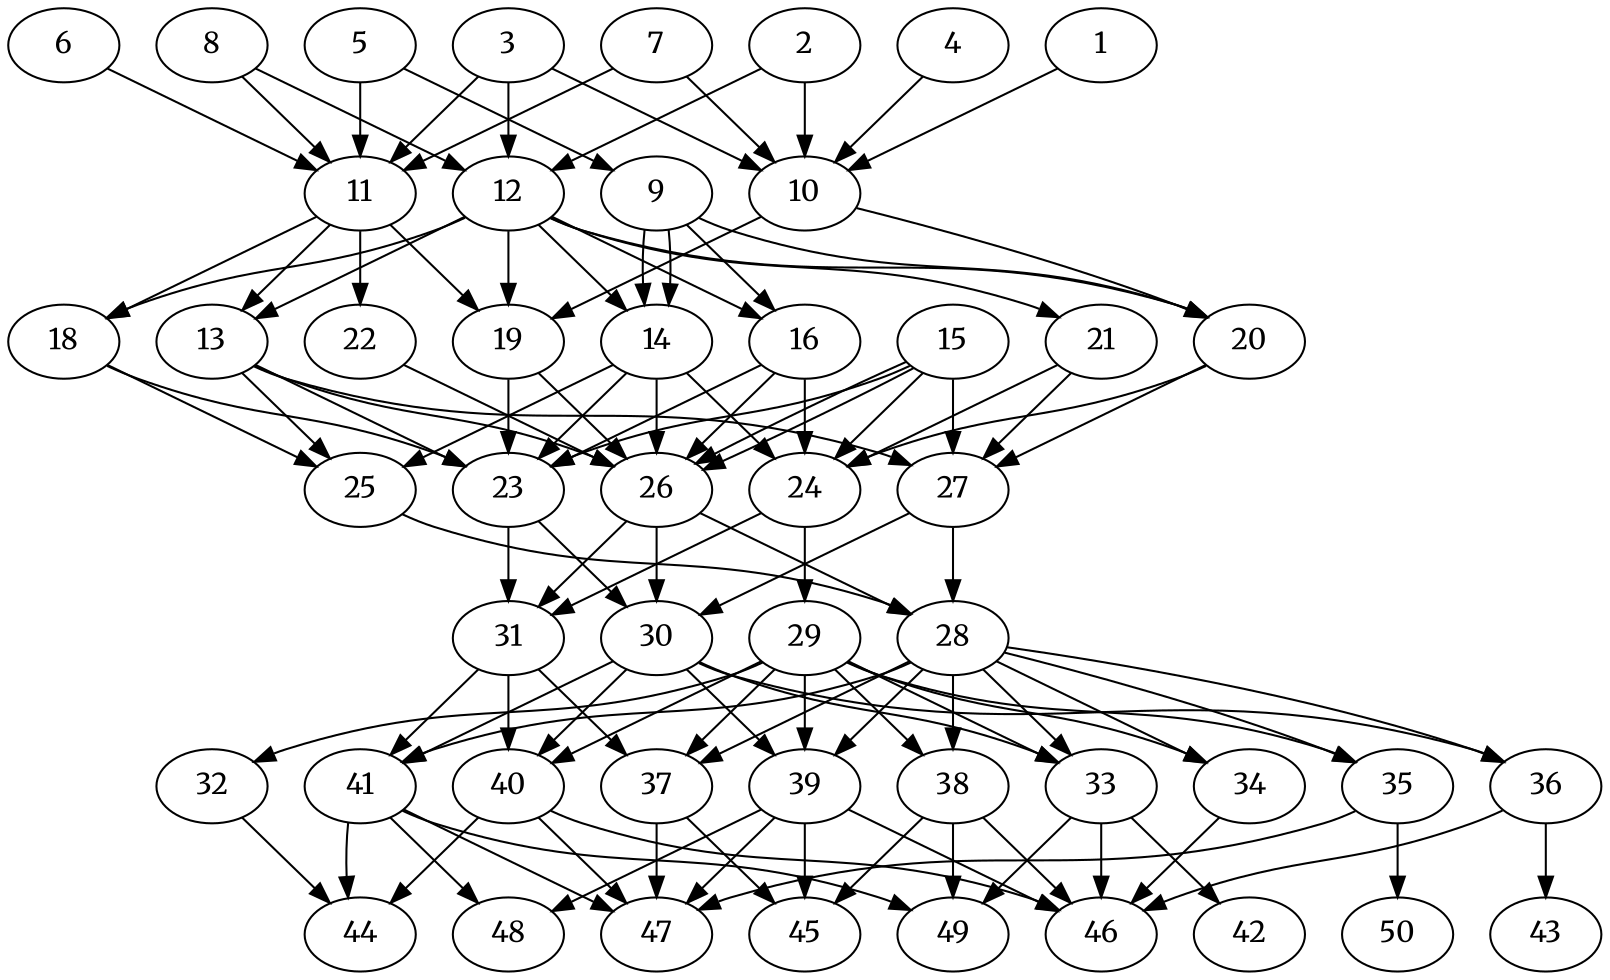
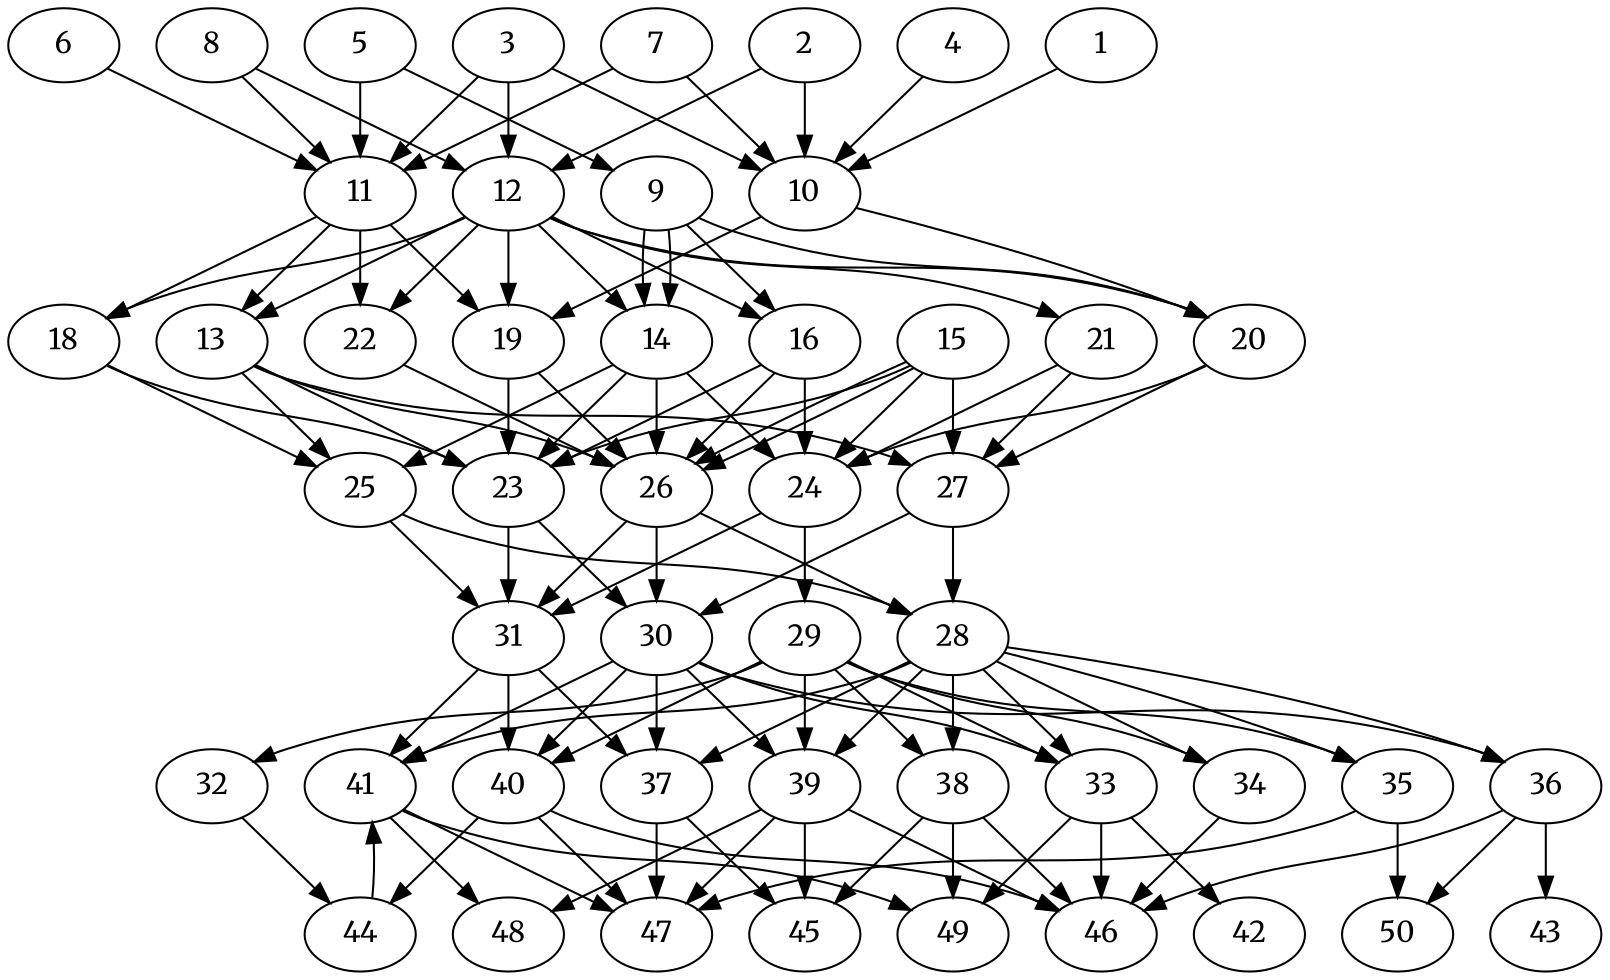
none -> (444, 258)
none -> (427, 557)
(720, 723) -> (657, 702)
(346, 850) -> (374, 871)
none -> (1479, 853)
